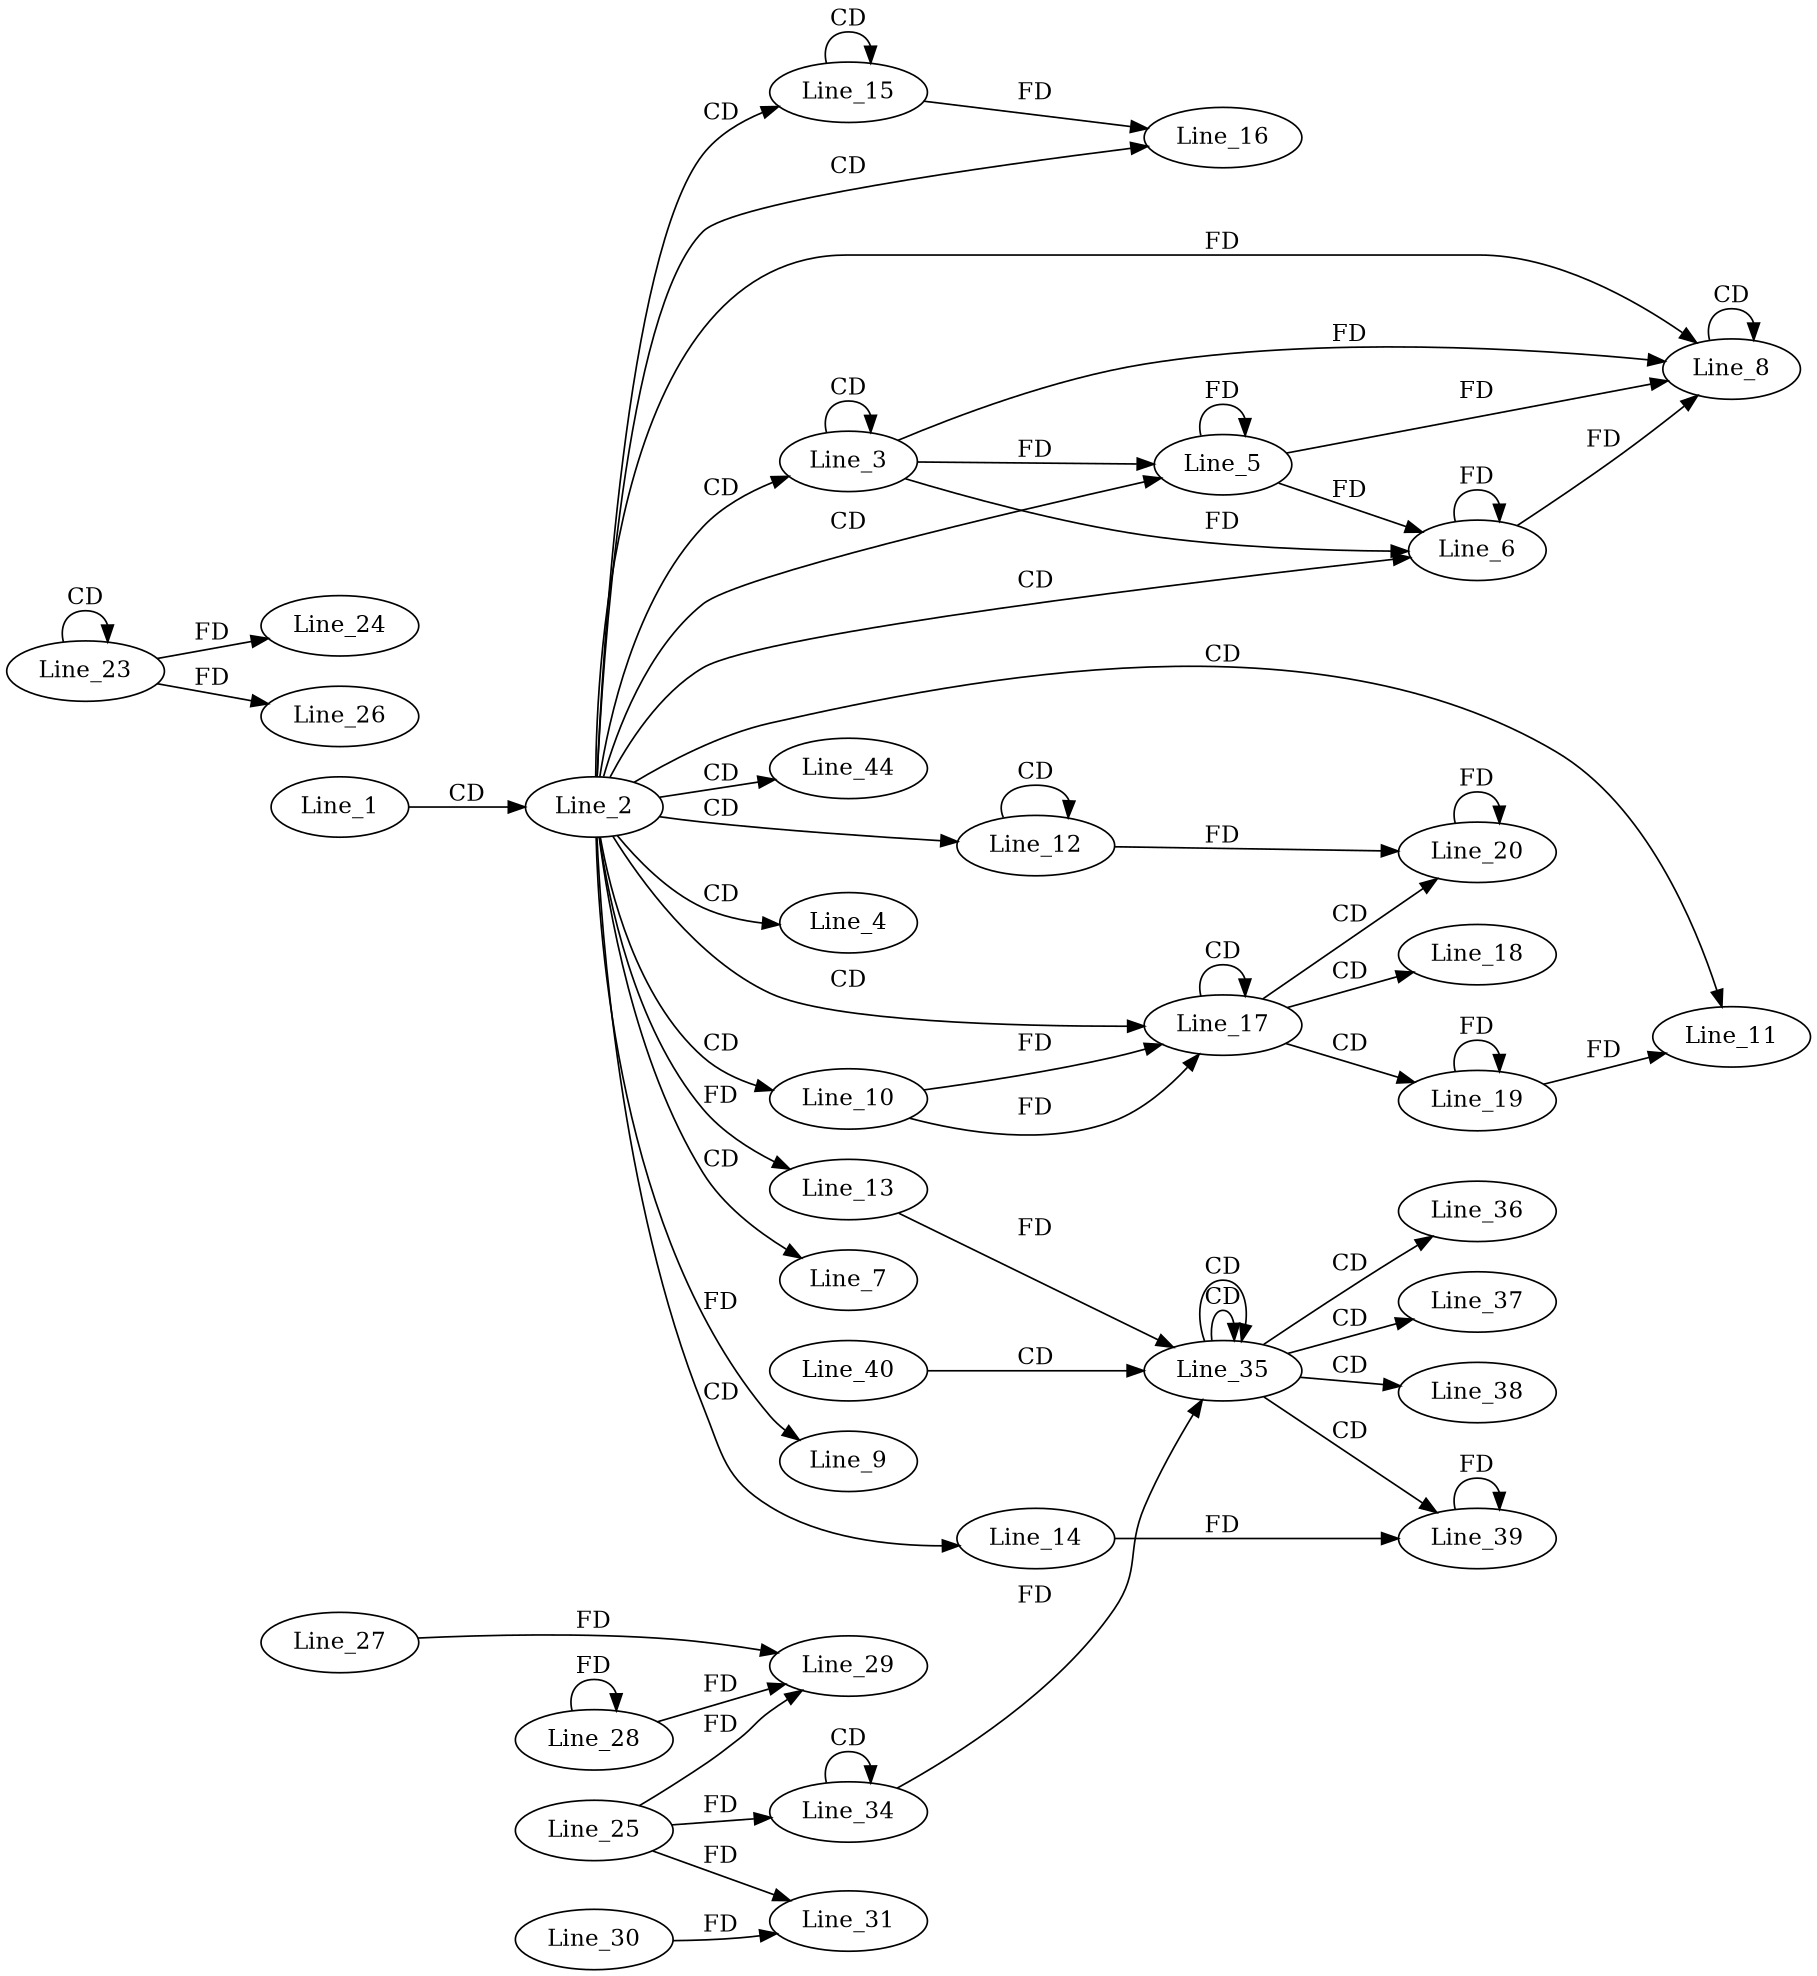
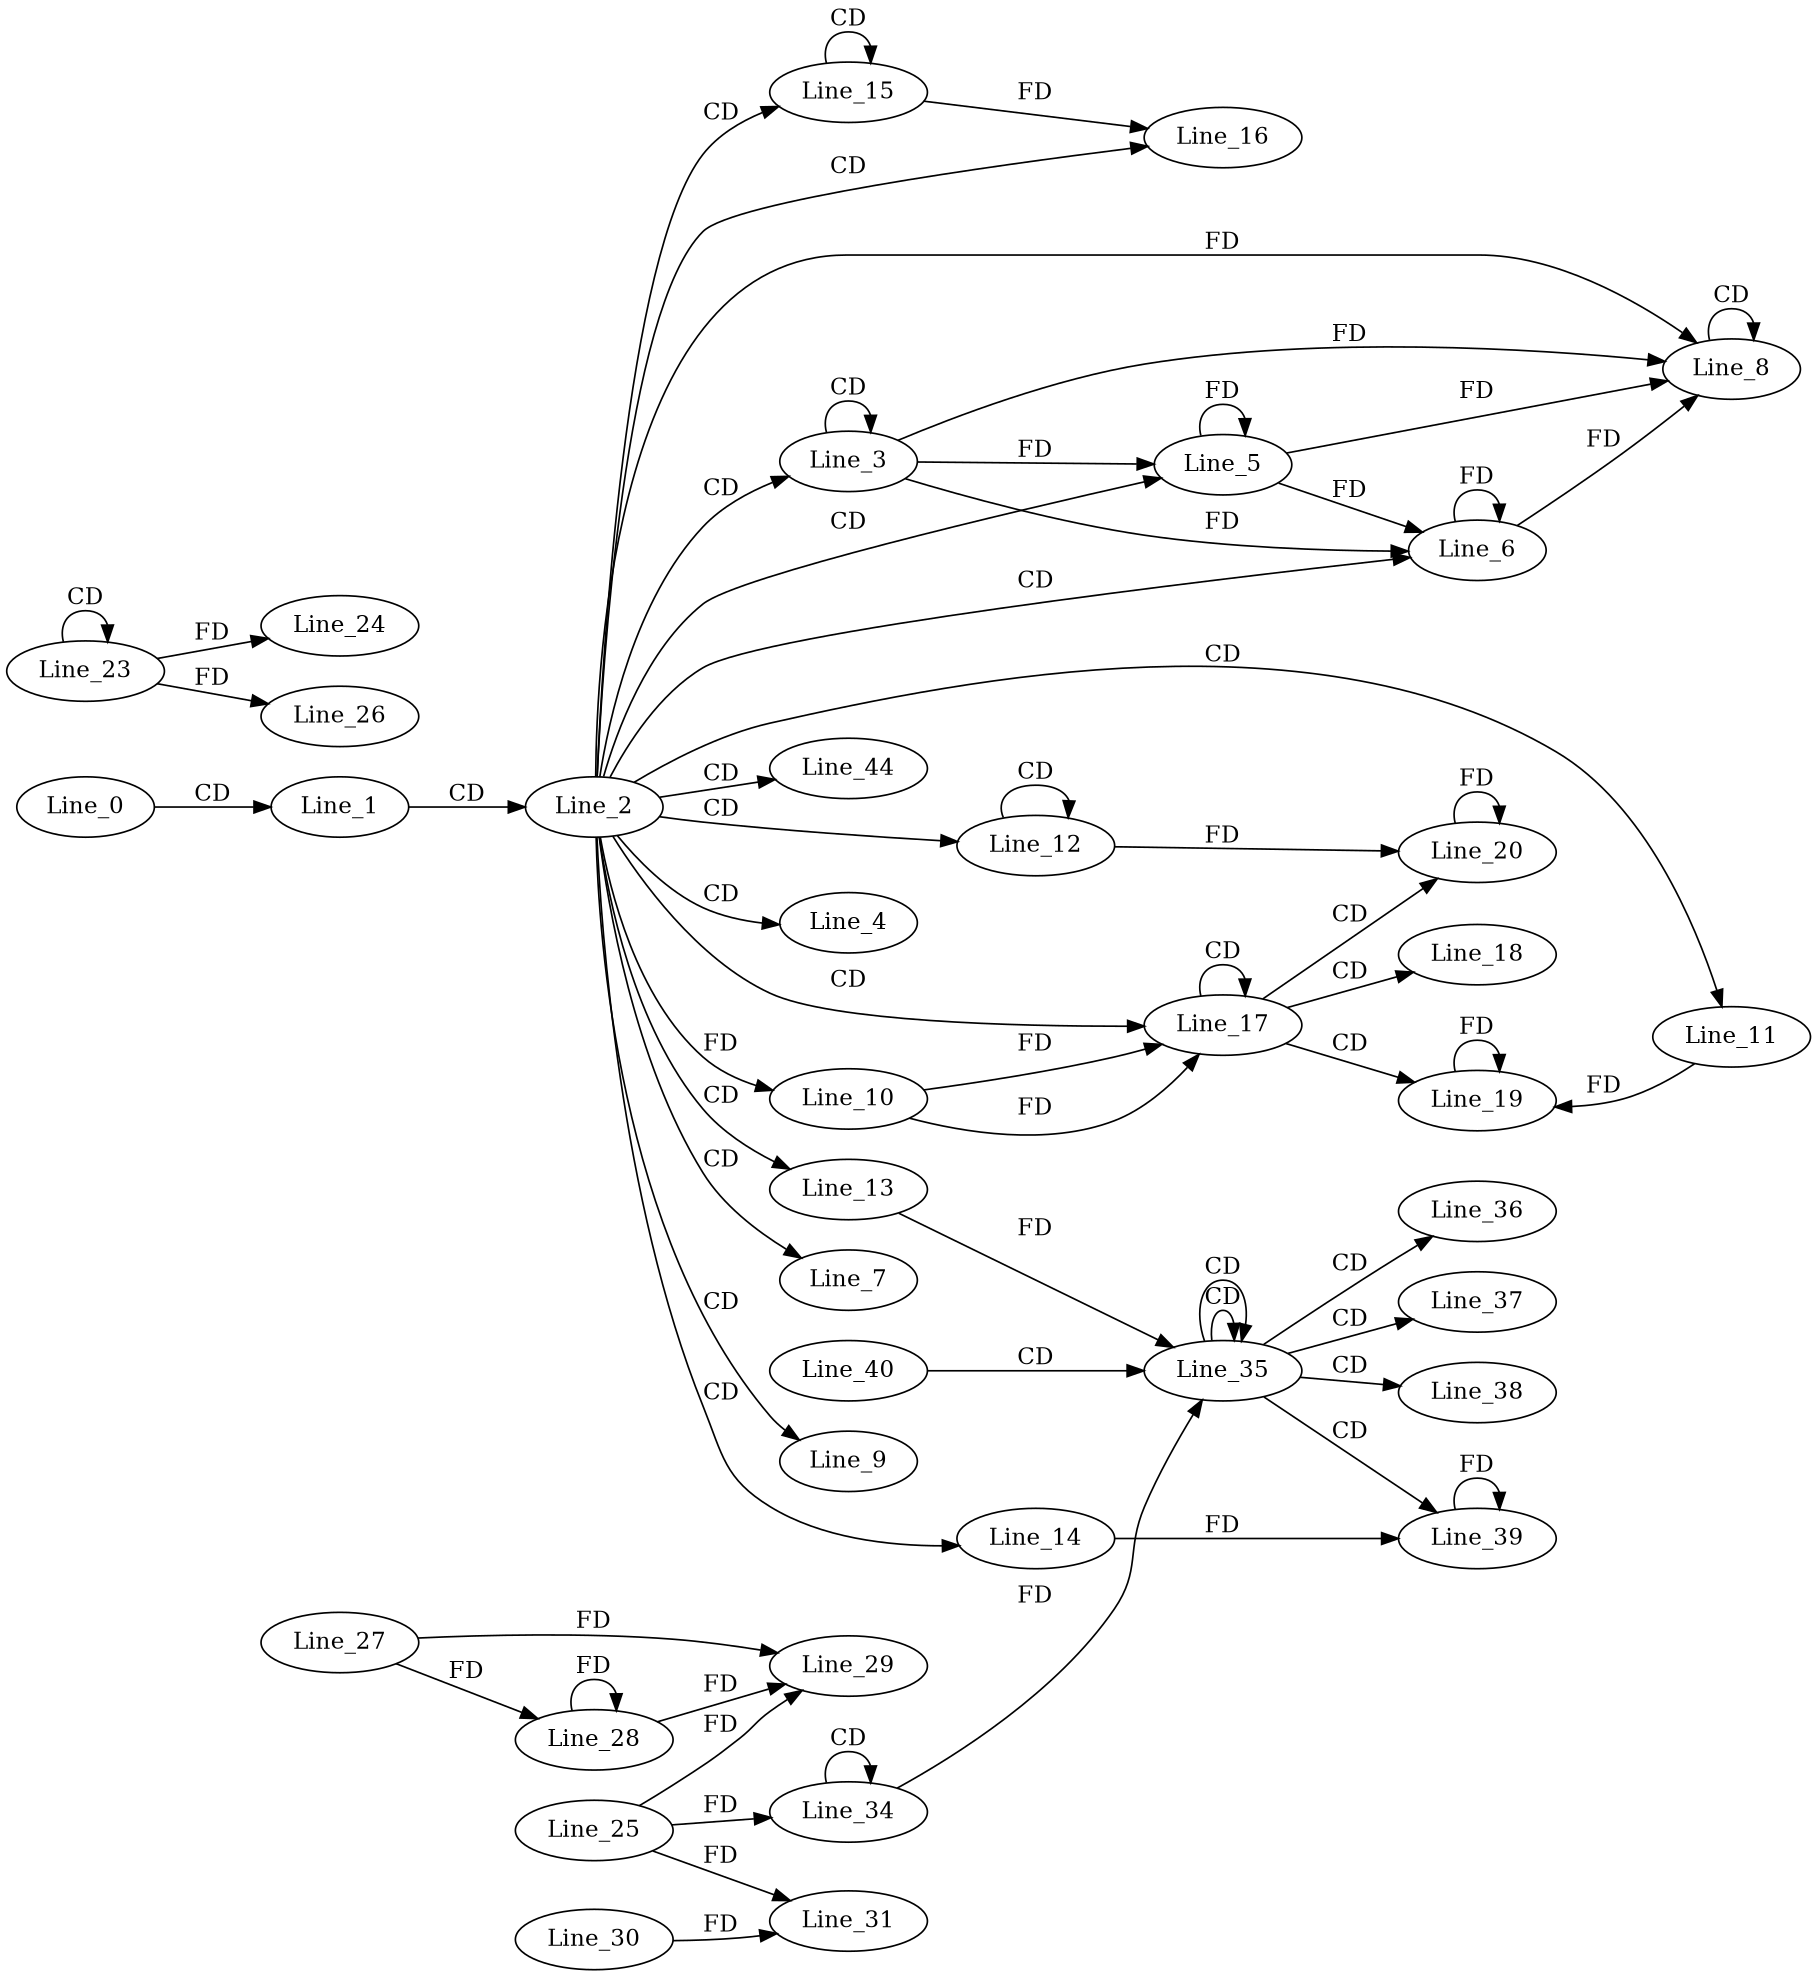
none -> (86, 807)
(721, 1044) -> (721, 1044)
(1596, 1071) -> (1636, 1095)
(721, 1096) -> (721, 1096)
(721, 1303) -> (721, 1303)
none -> (459, 1688)
